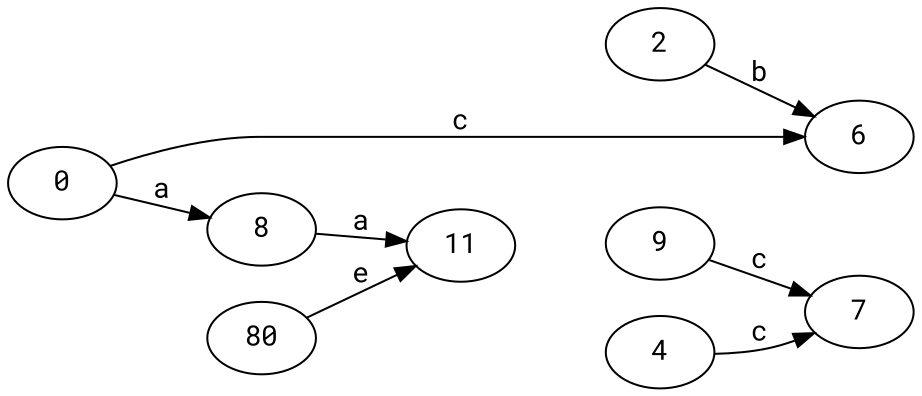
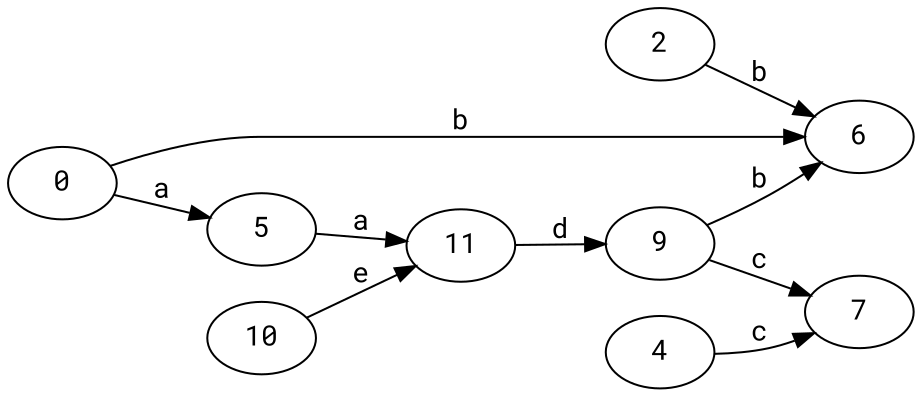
(461, 122) -> (461, 122)
none -> (757, 202)
(262, 229) -> (262, 229)
none -> (550, 245)
(262, 338) -> (262, 338)
